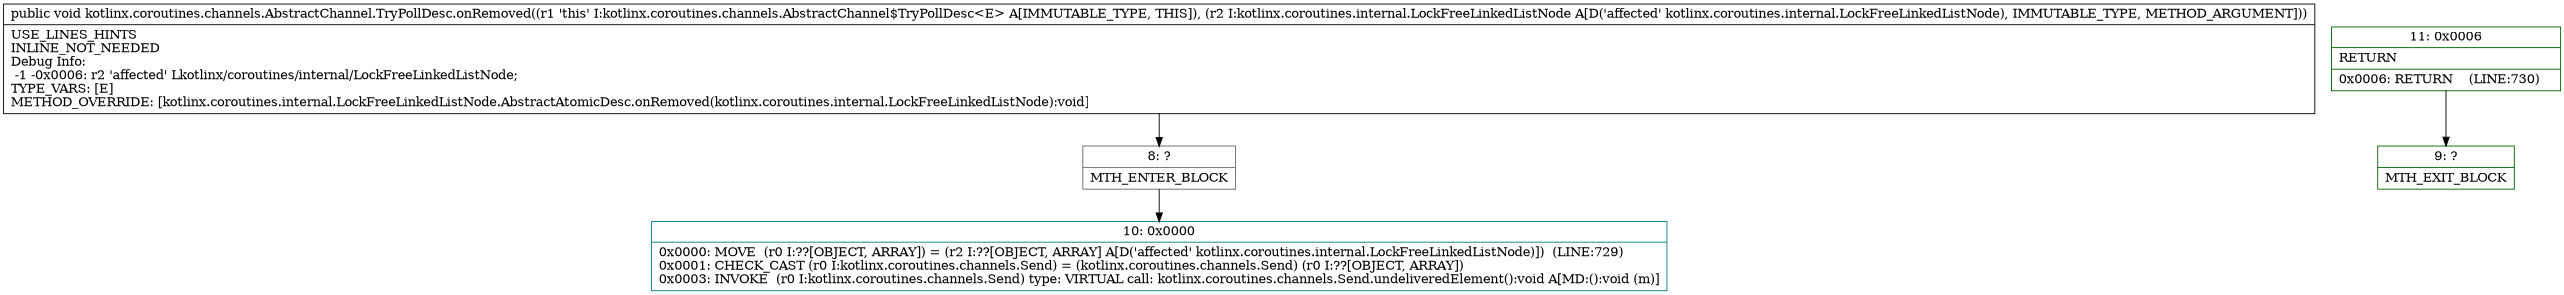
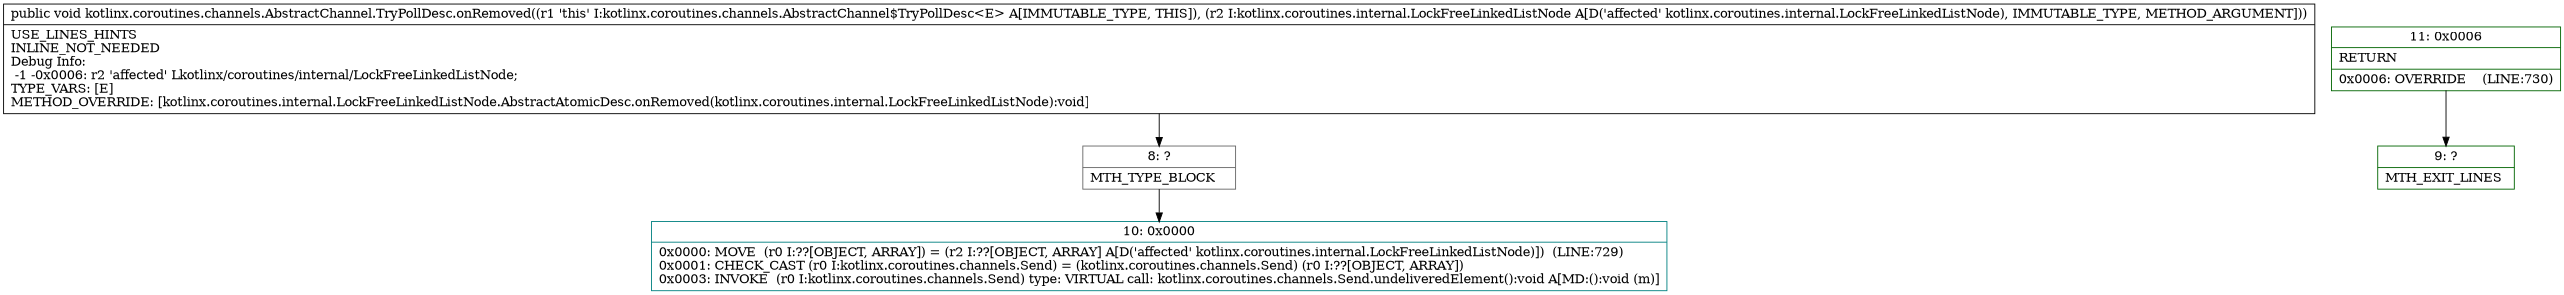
(2439, 80) -> (2446, 80)
(1159, 178) -> (1152, 178)
(2446, 178) -> (2443, 178)
